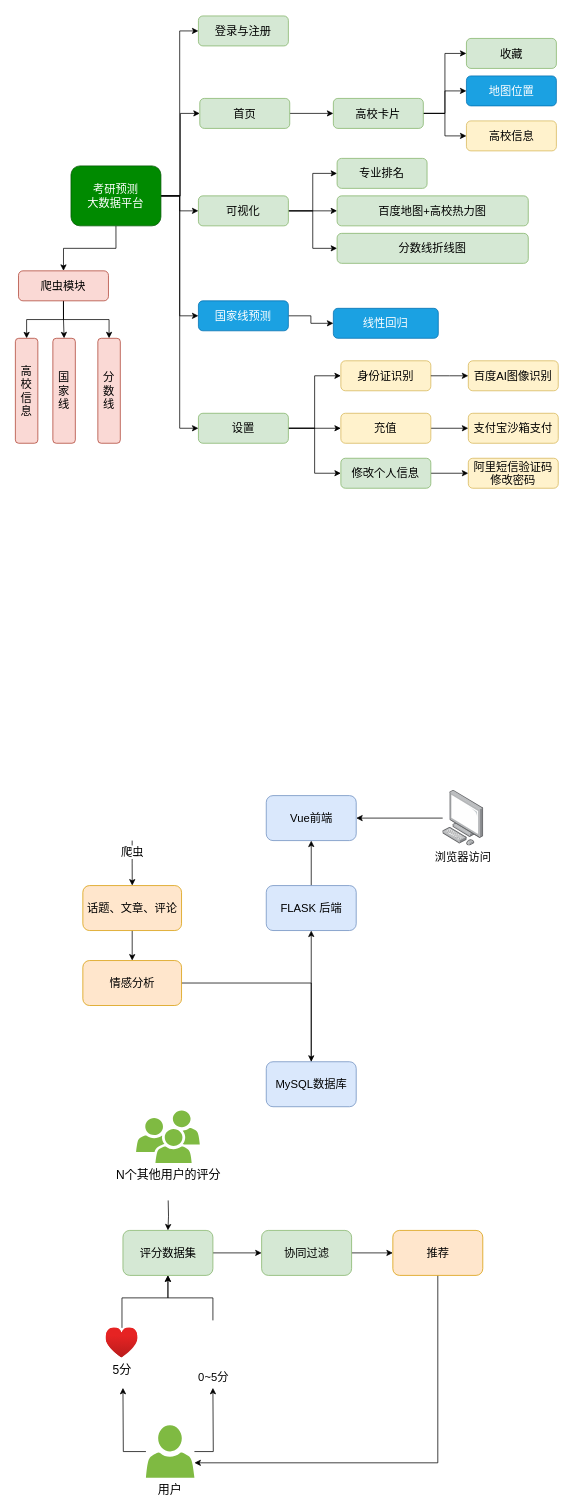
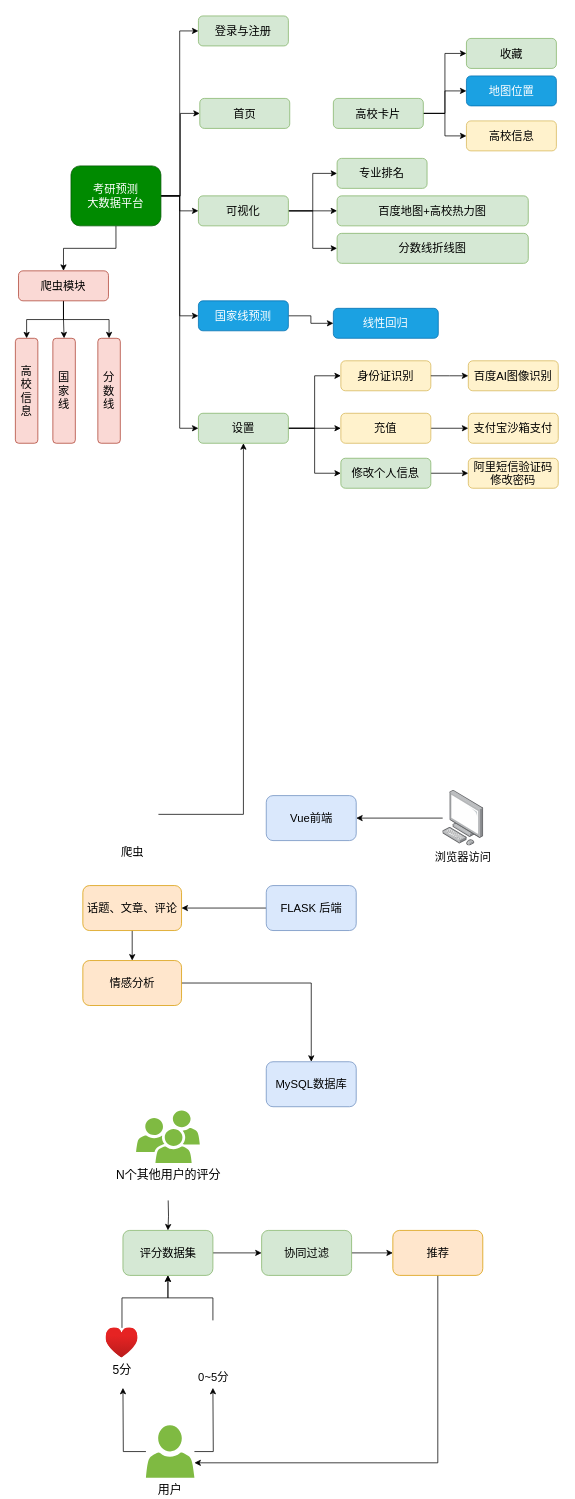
(309, 113) -> none
(311, 865) -> (188, 908)
(132, 872) -> (244, 674)
(311, 958) -> none
